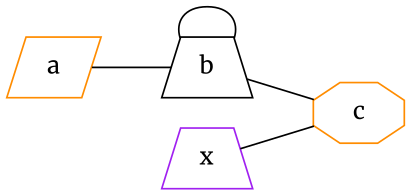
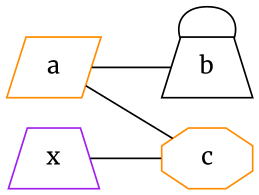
(280, 89) -> (129, 112)
